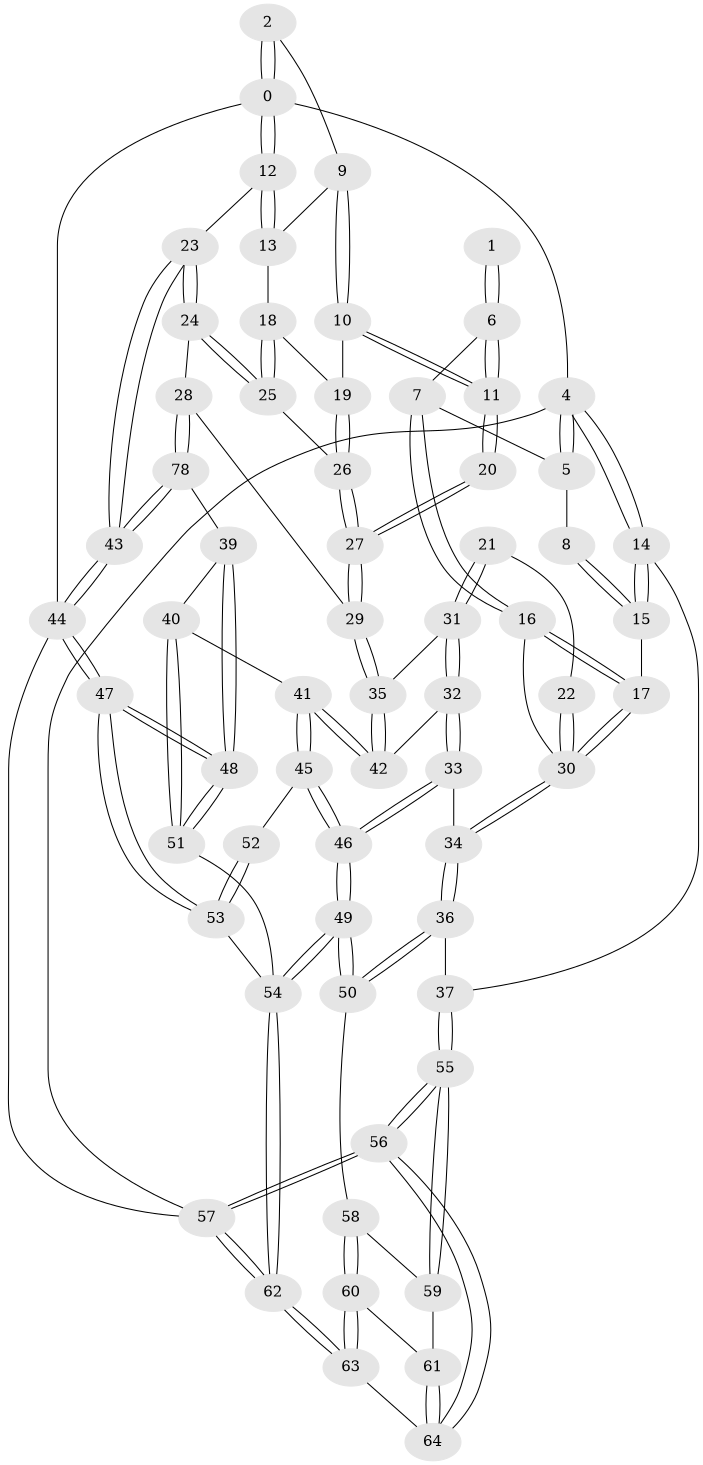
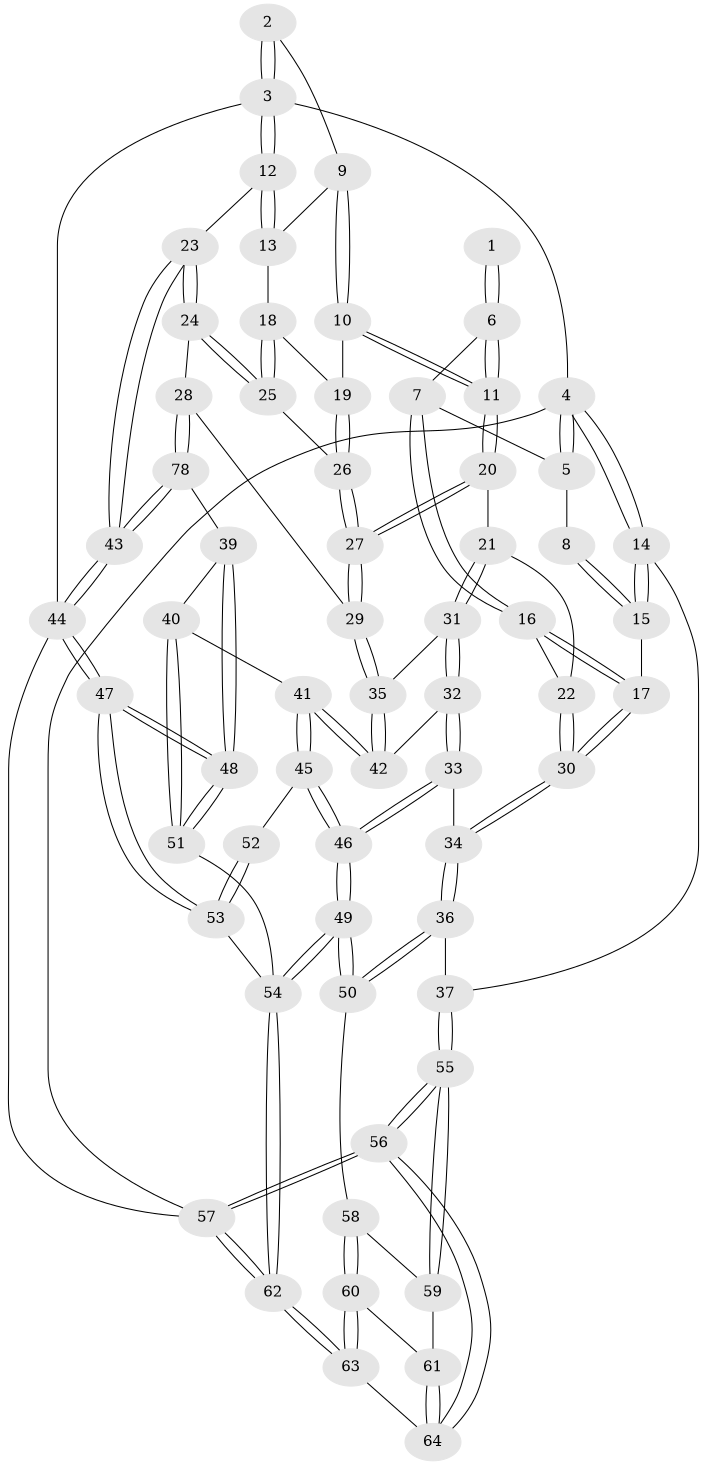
(268, 98) -> (268, 98)
none -> (488, 508)
(526, 700) -> (547, 658)
